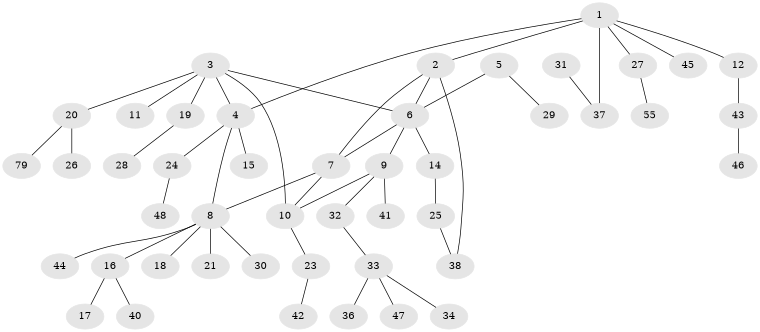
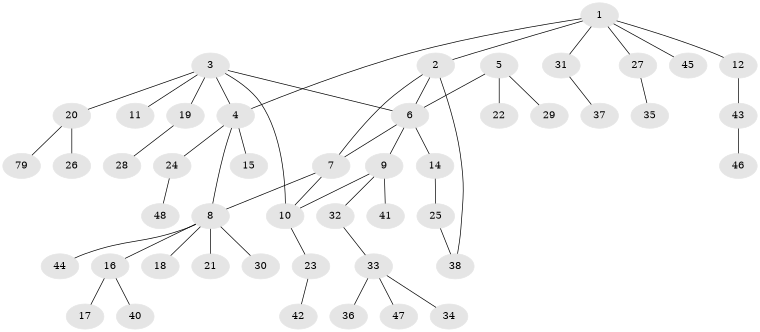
(600, 66) -> (580, 40)
none -> (499, 116)
(650, 116) -> (650, 116)
